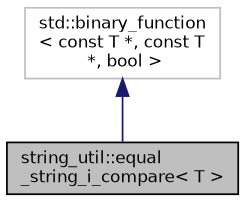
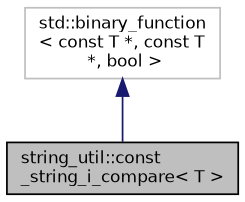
(123, 168) -> (123, 168)
